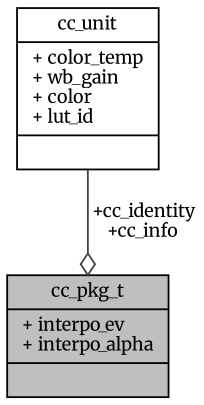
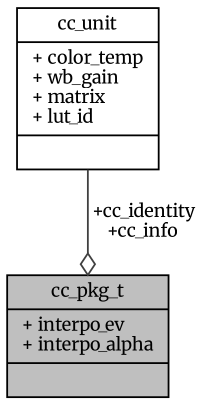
(62, 98) -> (69, 98)
